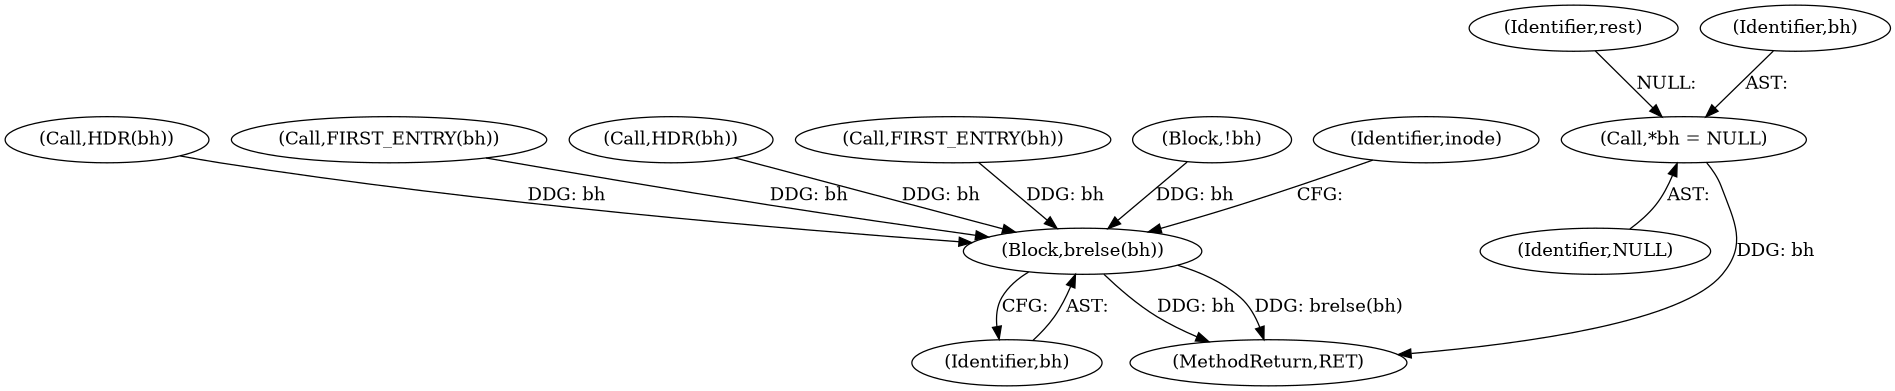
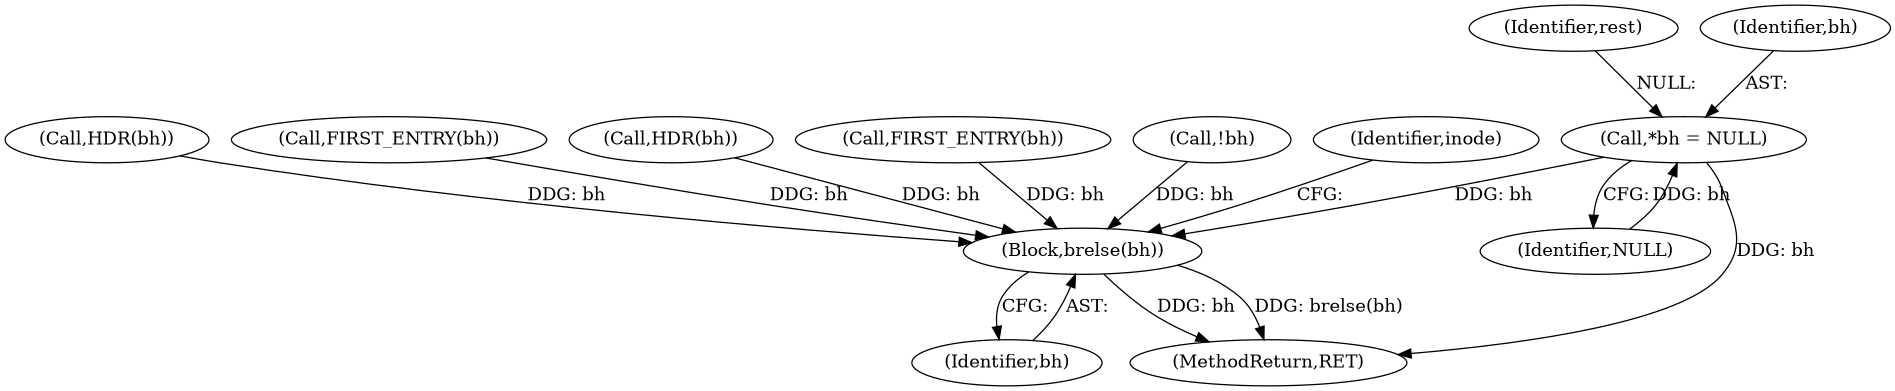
(1212, 140) -> (1212, 140)
none -> (1605, 183)
(1692, 195) -> (1692, 195)
none -> (1395, 198)
